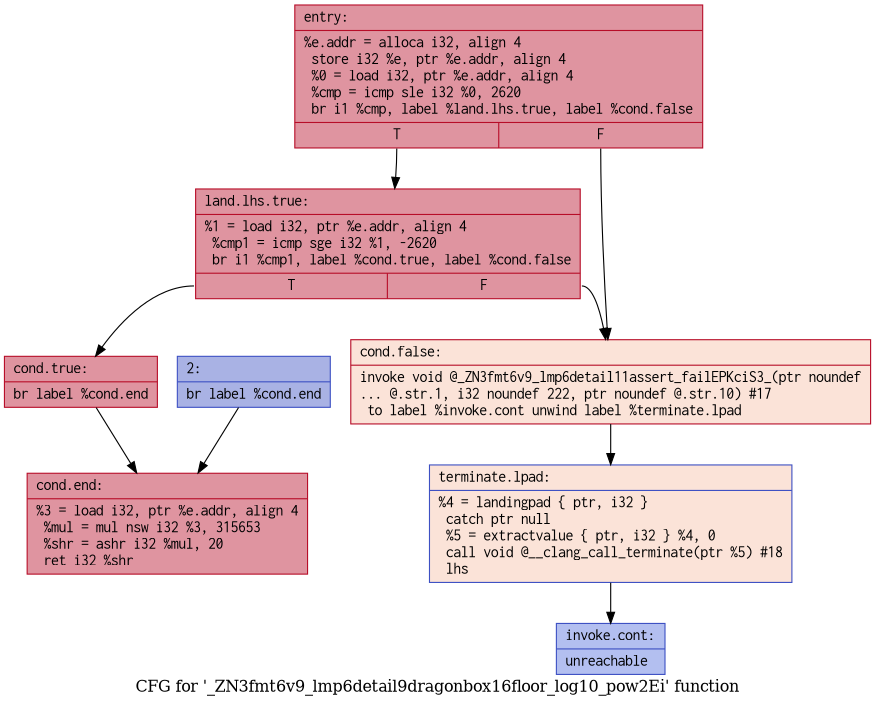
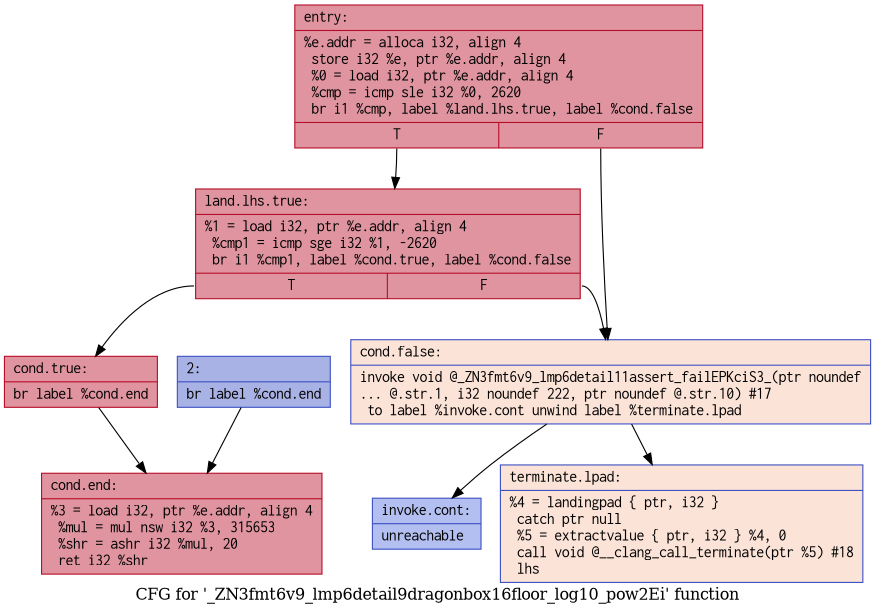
(611, 382) -> (611, 382)
(611, 597) -> (502, 456)
